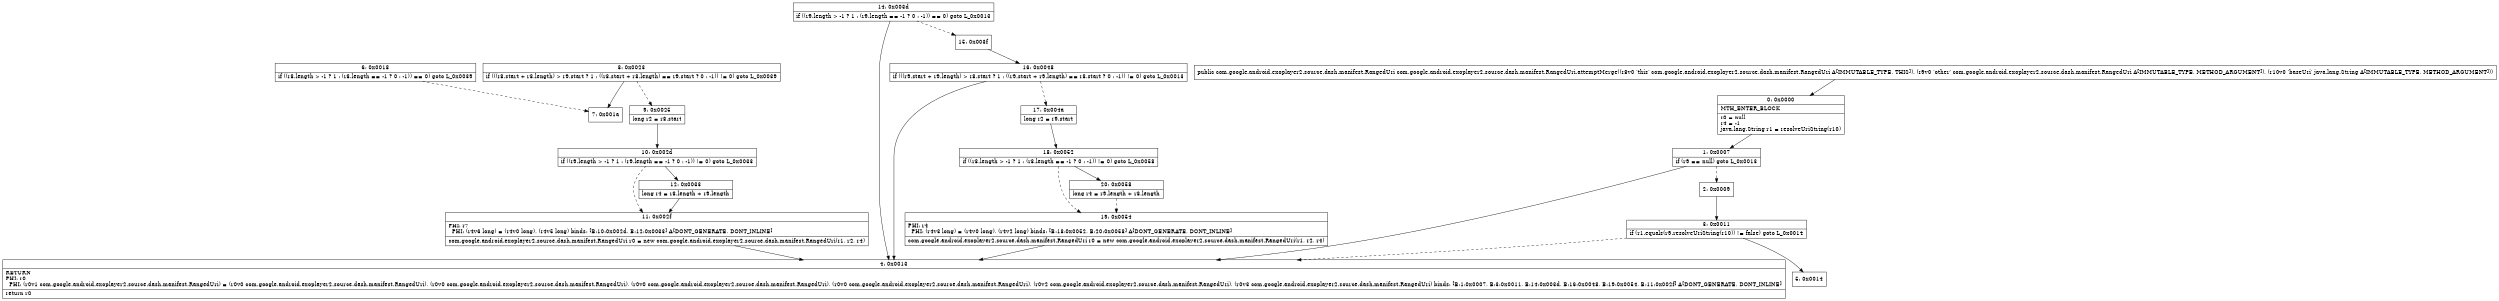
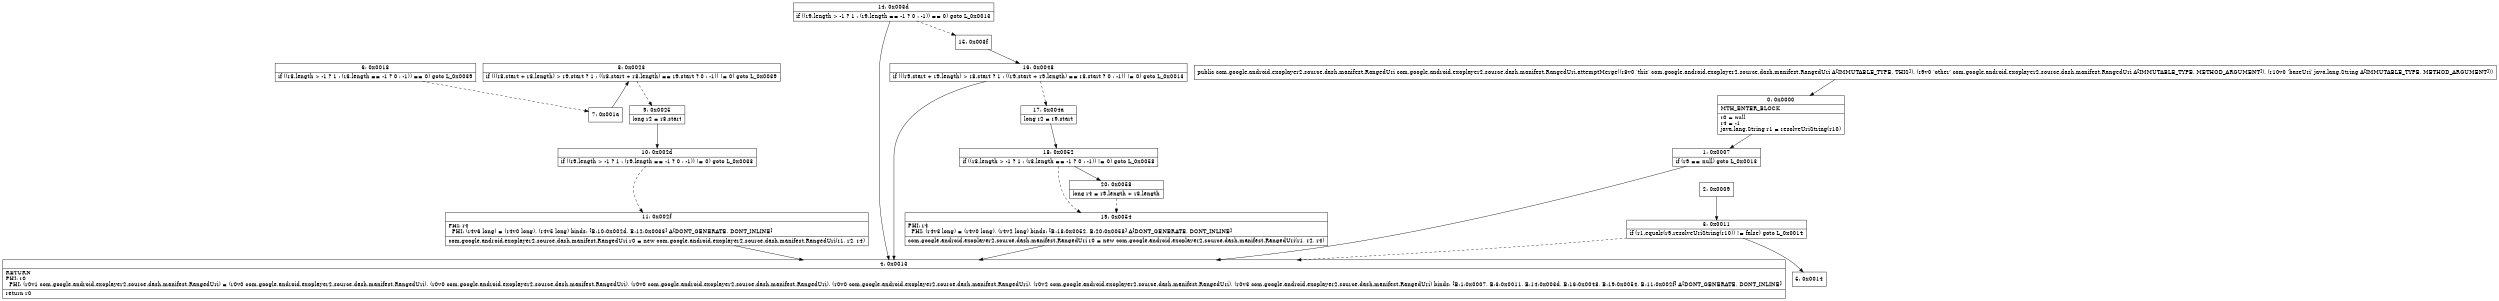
(617, 93) -> (619, 97)
(1717, 172) -> none
(686, 189) -> none
(460, 226) -> (460, 226)
